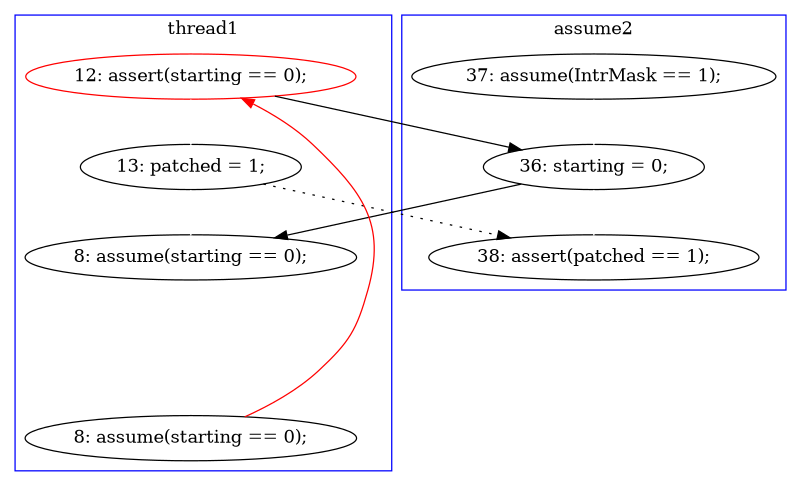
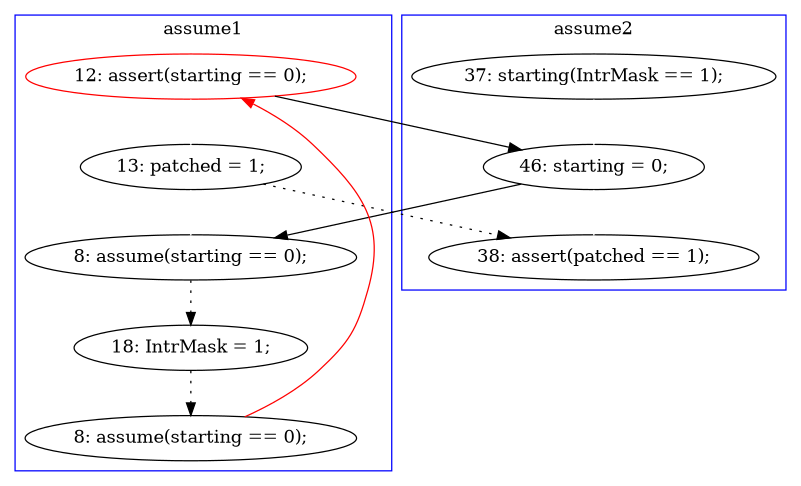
(203, 30) -> (203, 30)
(594, 77) -> (594, 77)
(594, 167) -> (594, 167)
none -> (191, 348)
